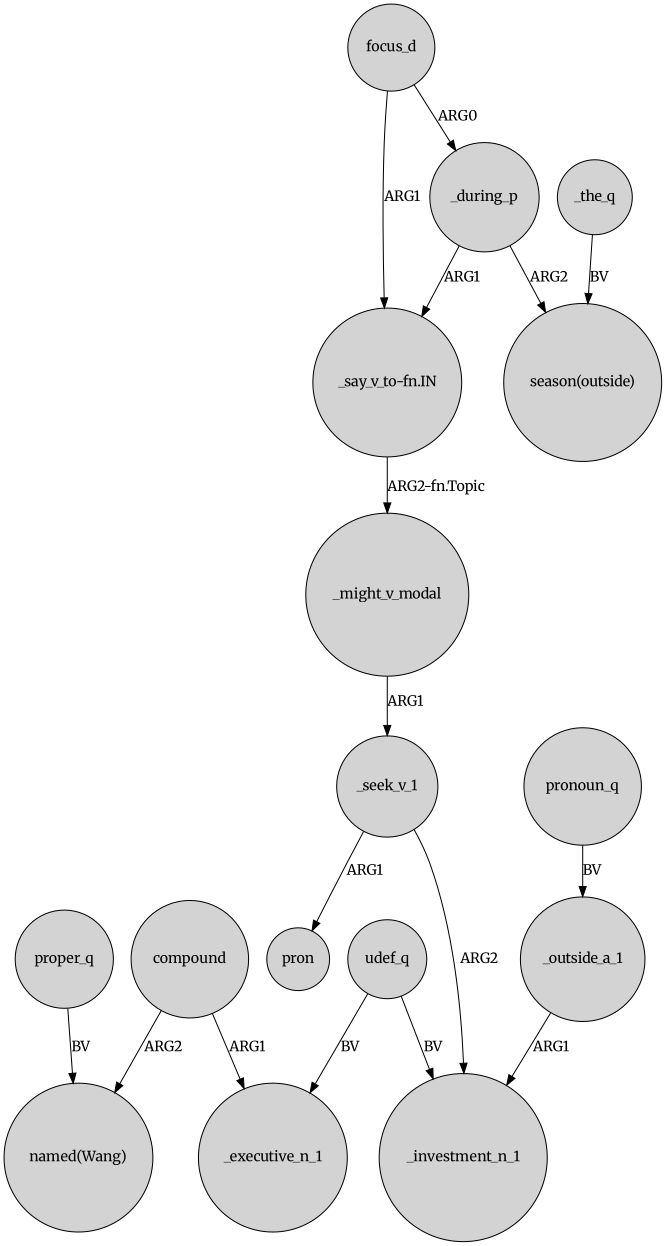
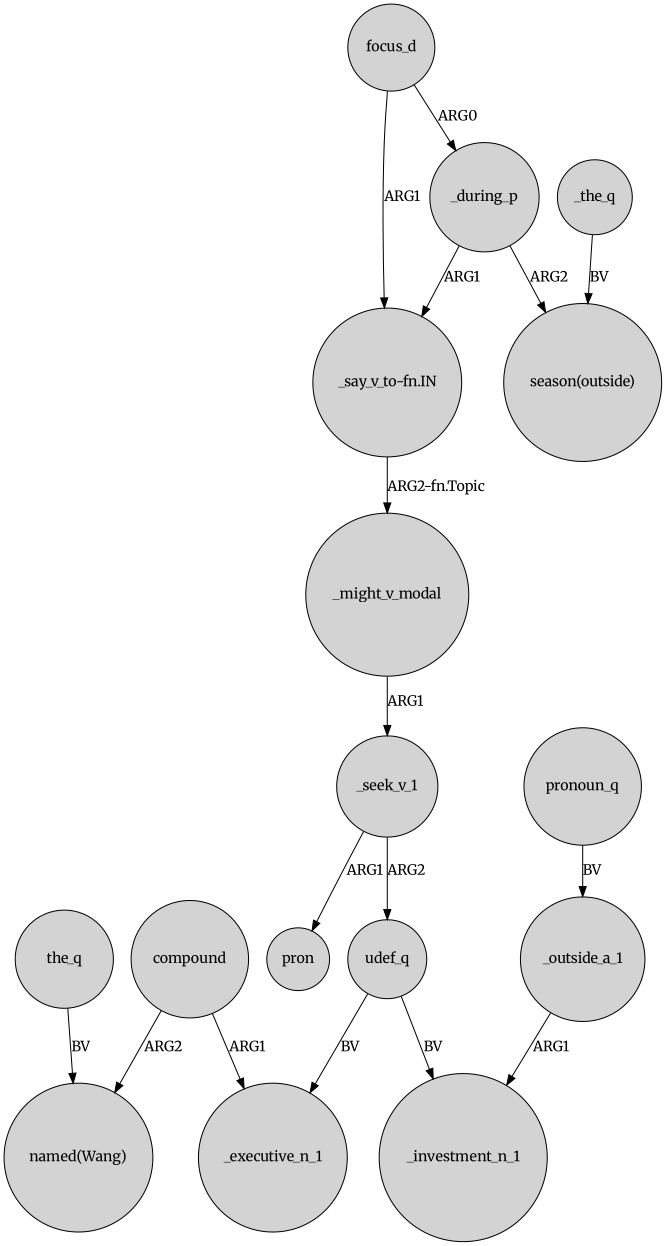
(451, 944) -> (387, 873)
(64, 959) -> (64, 959)
